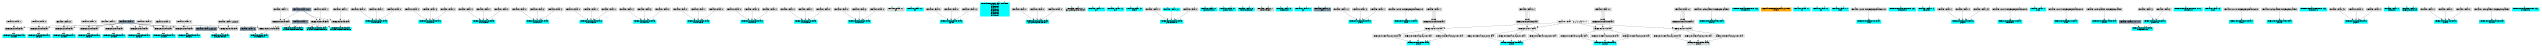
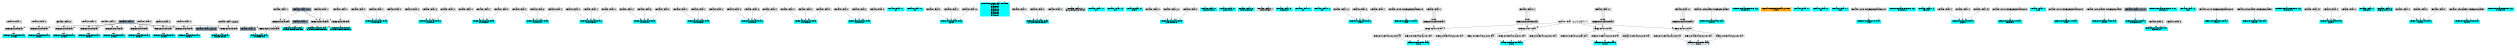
(896, 9) -> (896, 9)
(1172, 9) -> (1172, 9)
(1322, 9) -> (1322, 9)
(2149, 25) -> (2145, 25)
